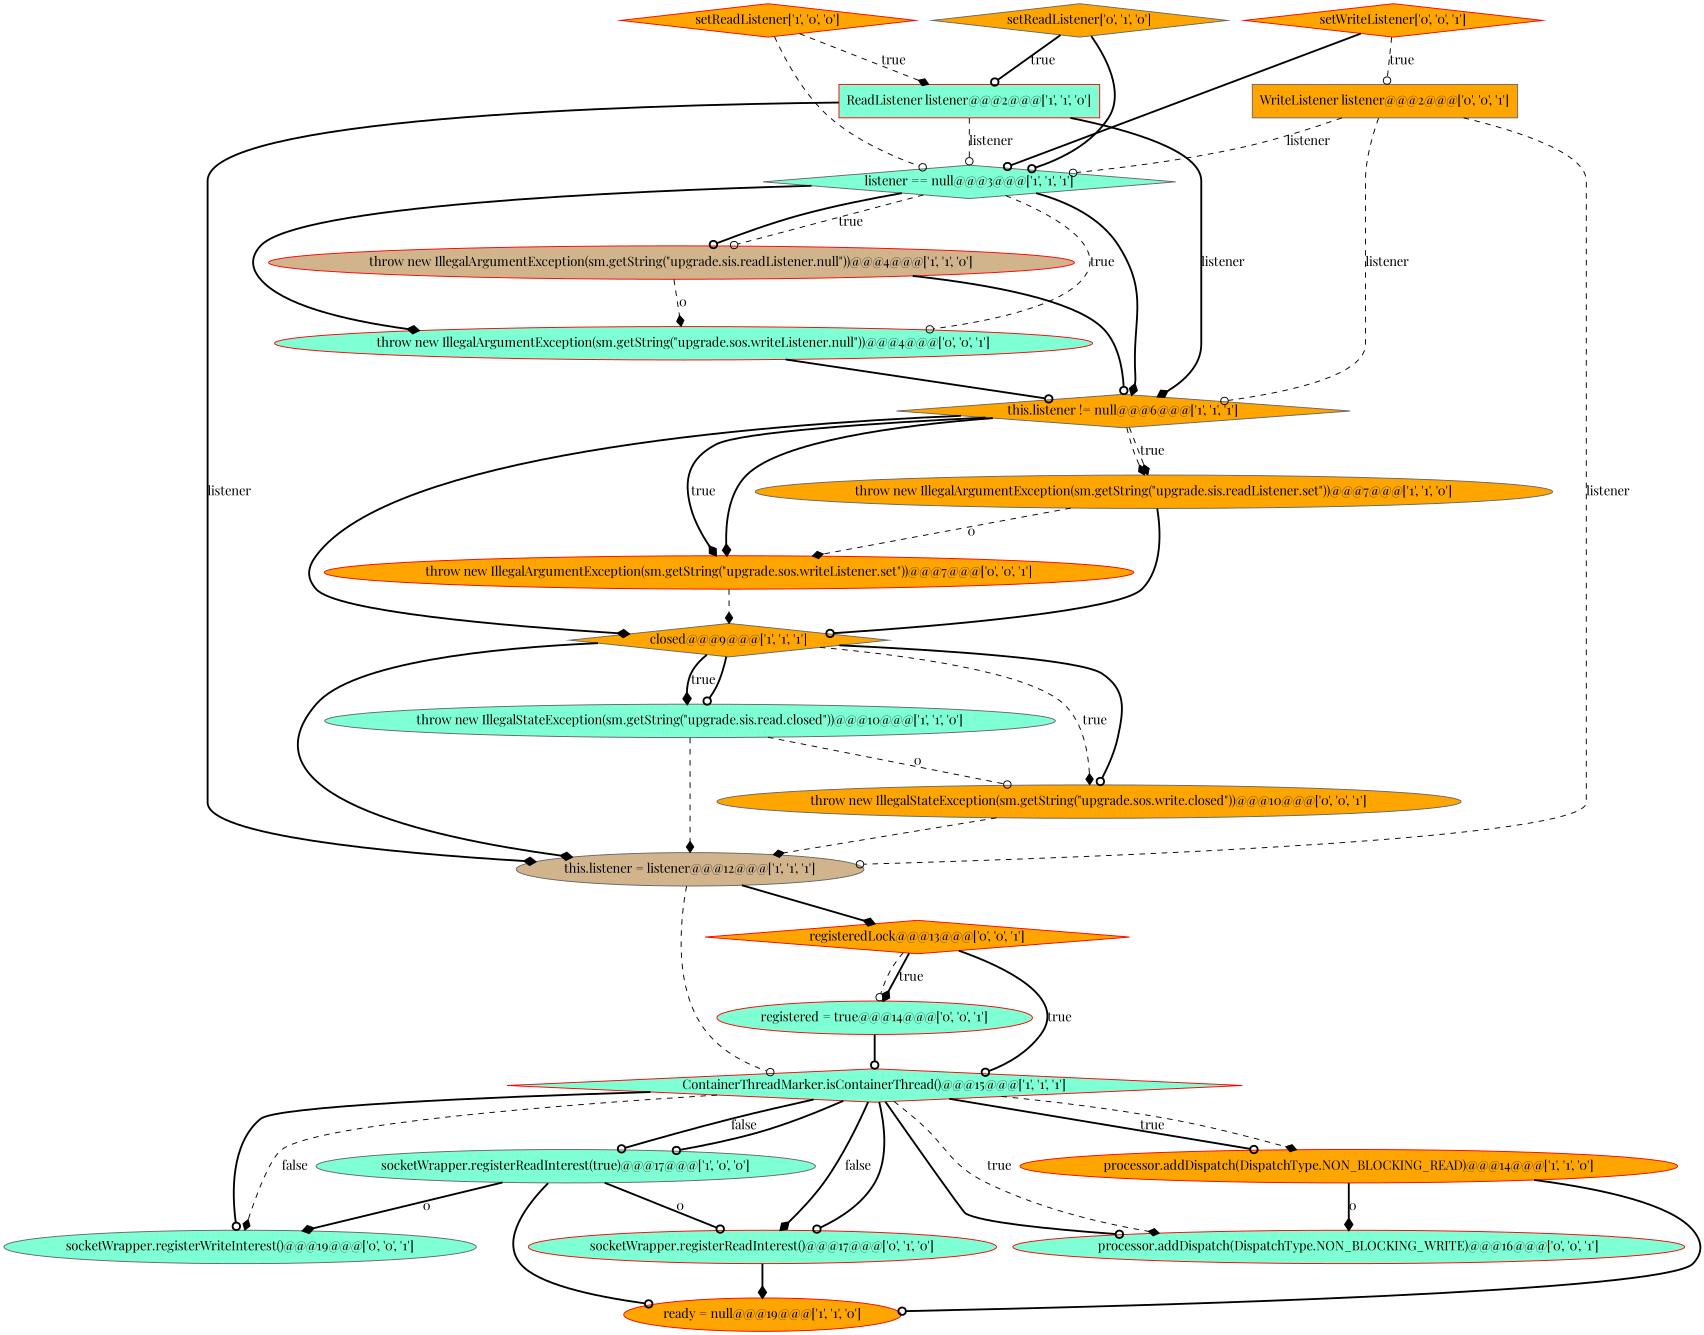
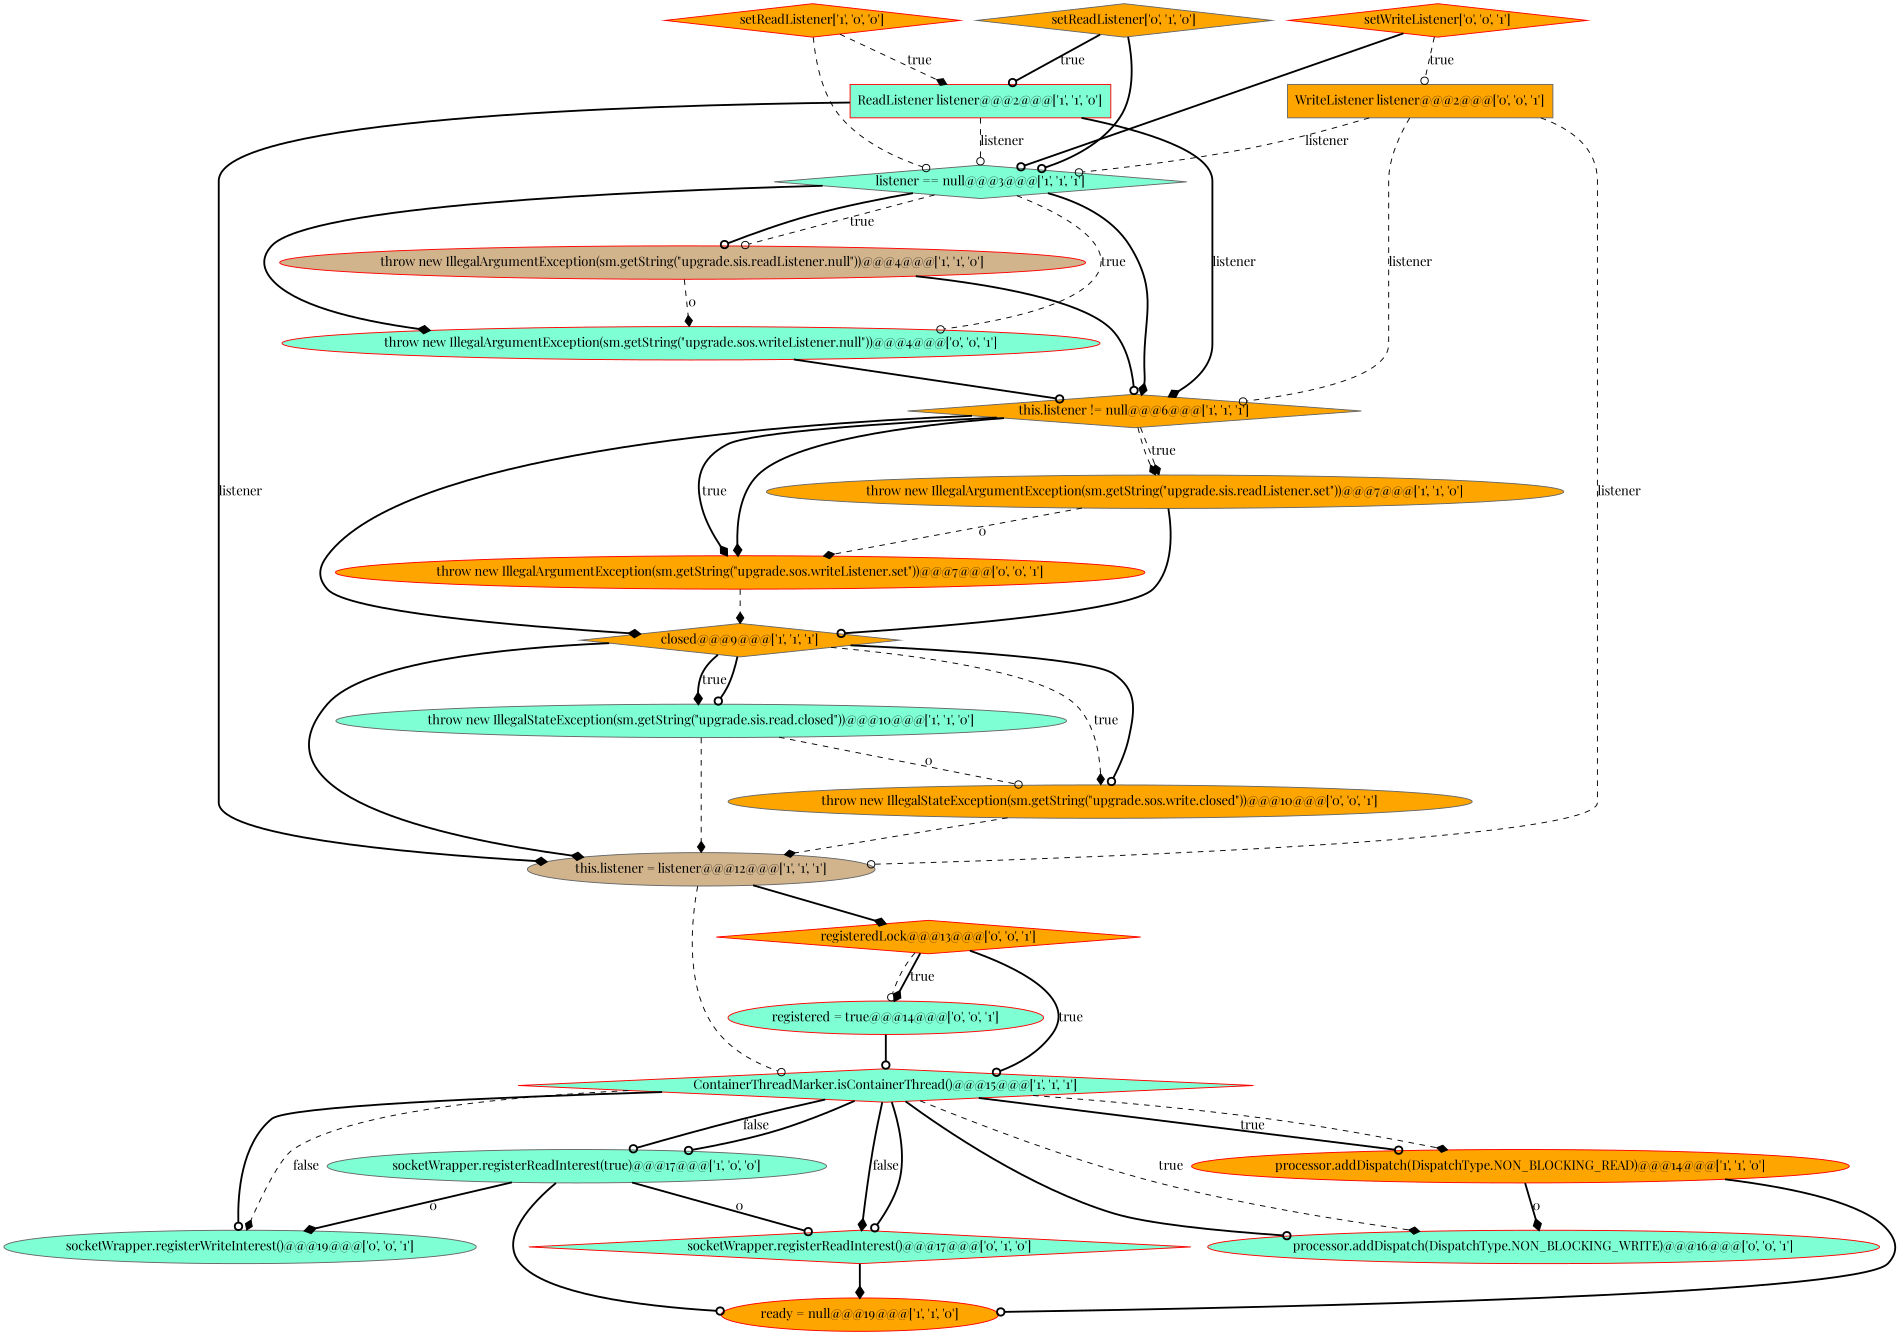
(762, 1247) -> (860, 1247)
